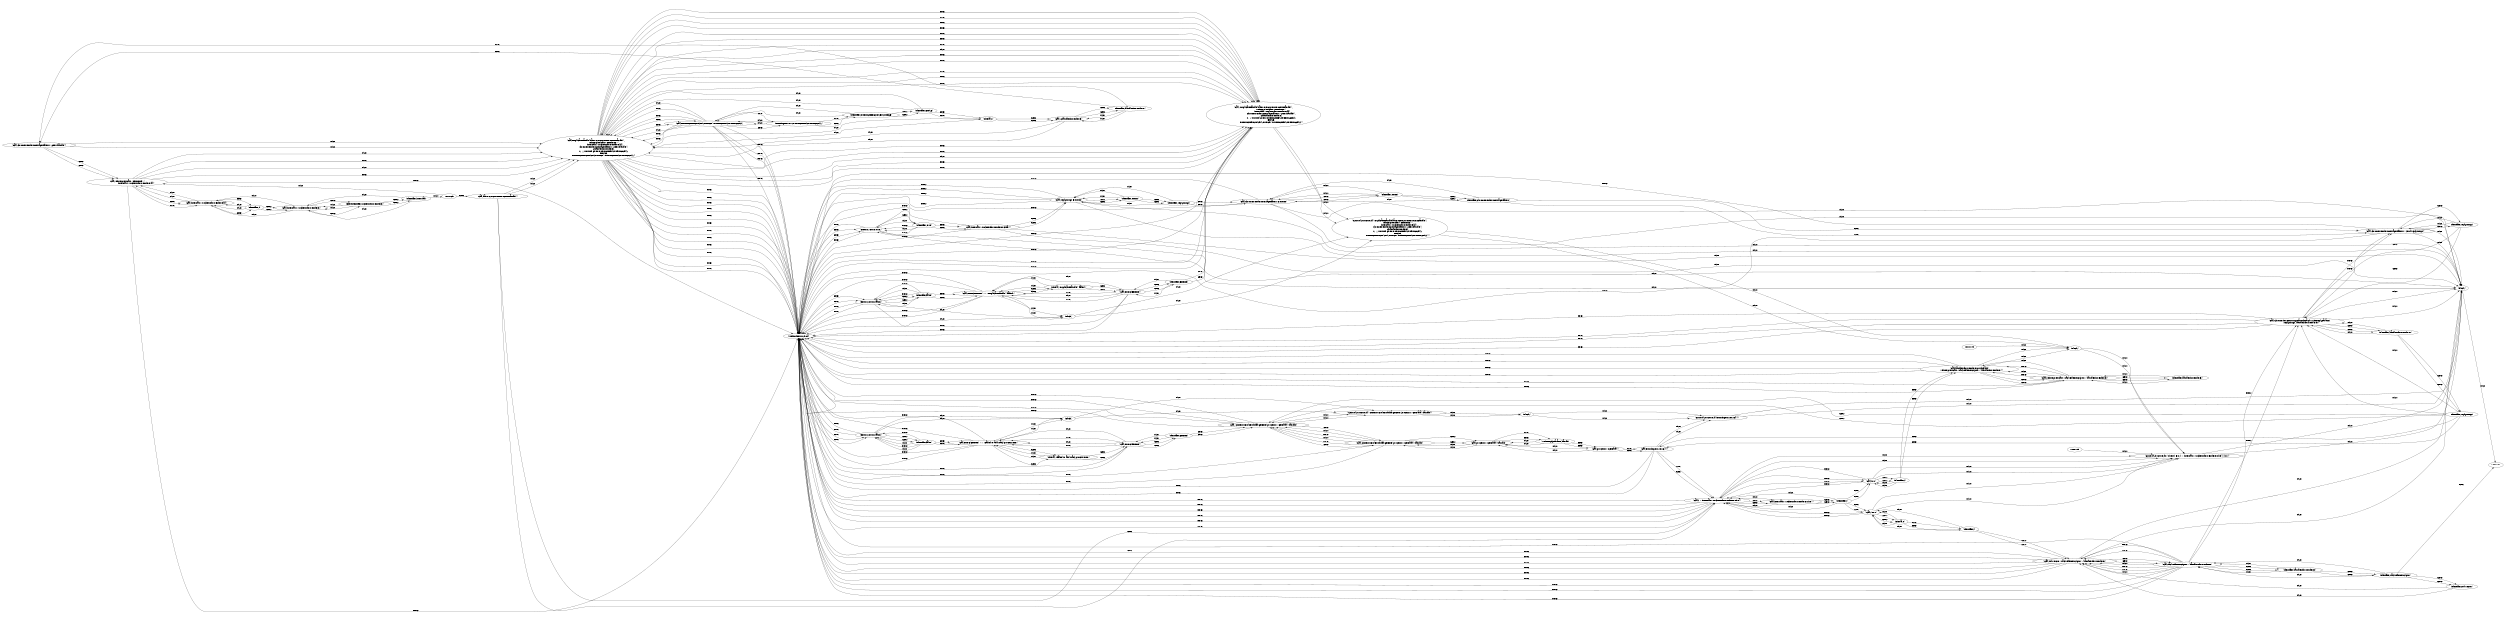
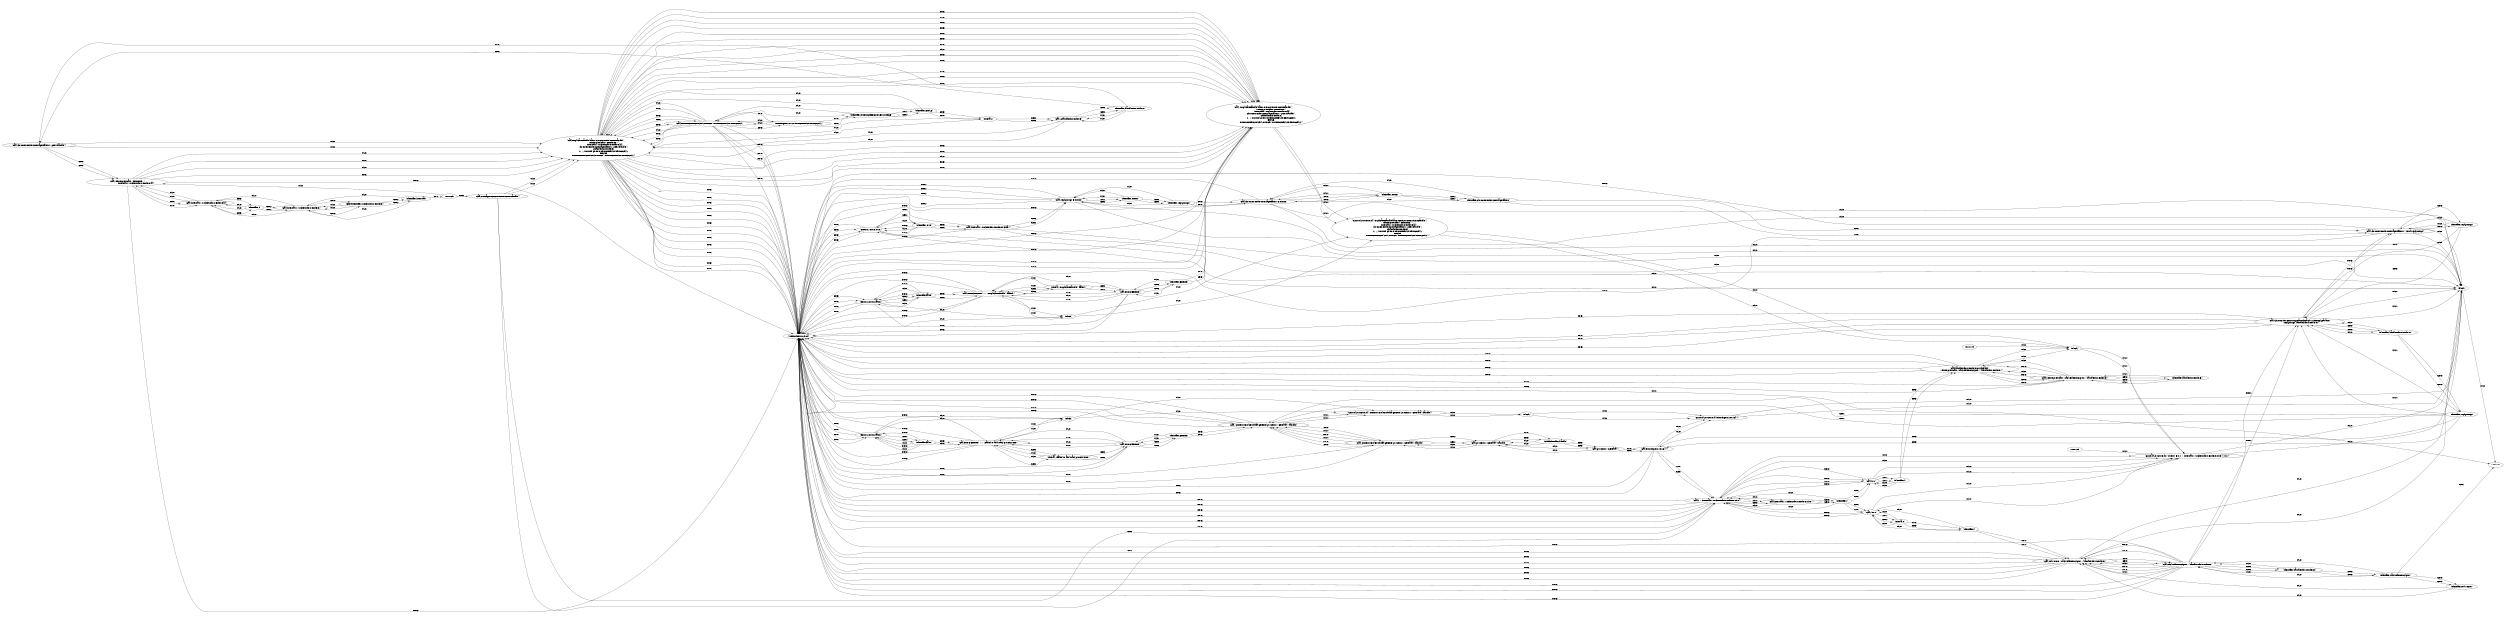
(436, 196) -> (436, 196)
(498, 196) -> (498, 196)
none -> (1635, 392)
(1555, 441) -> (1555, 441)
